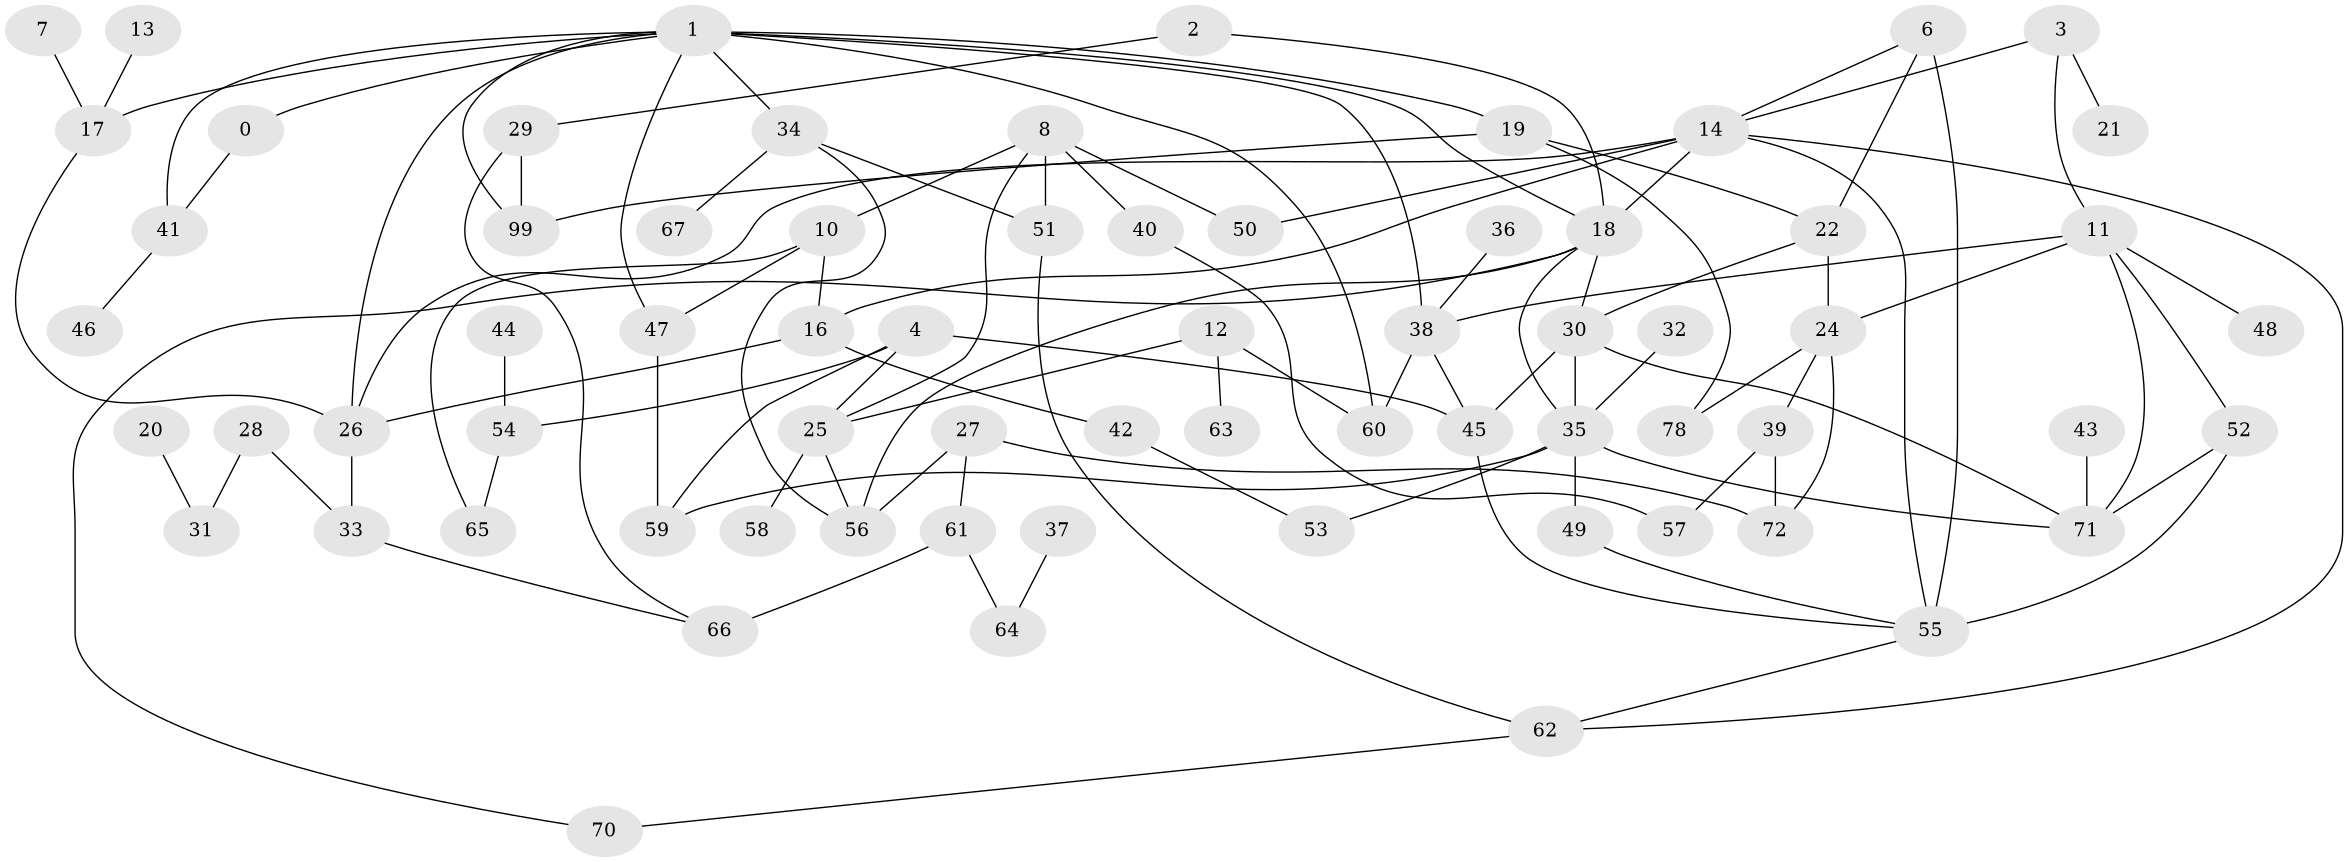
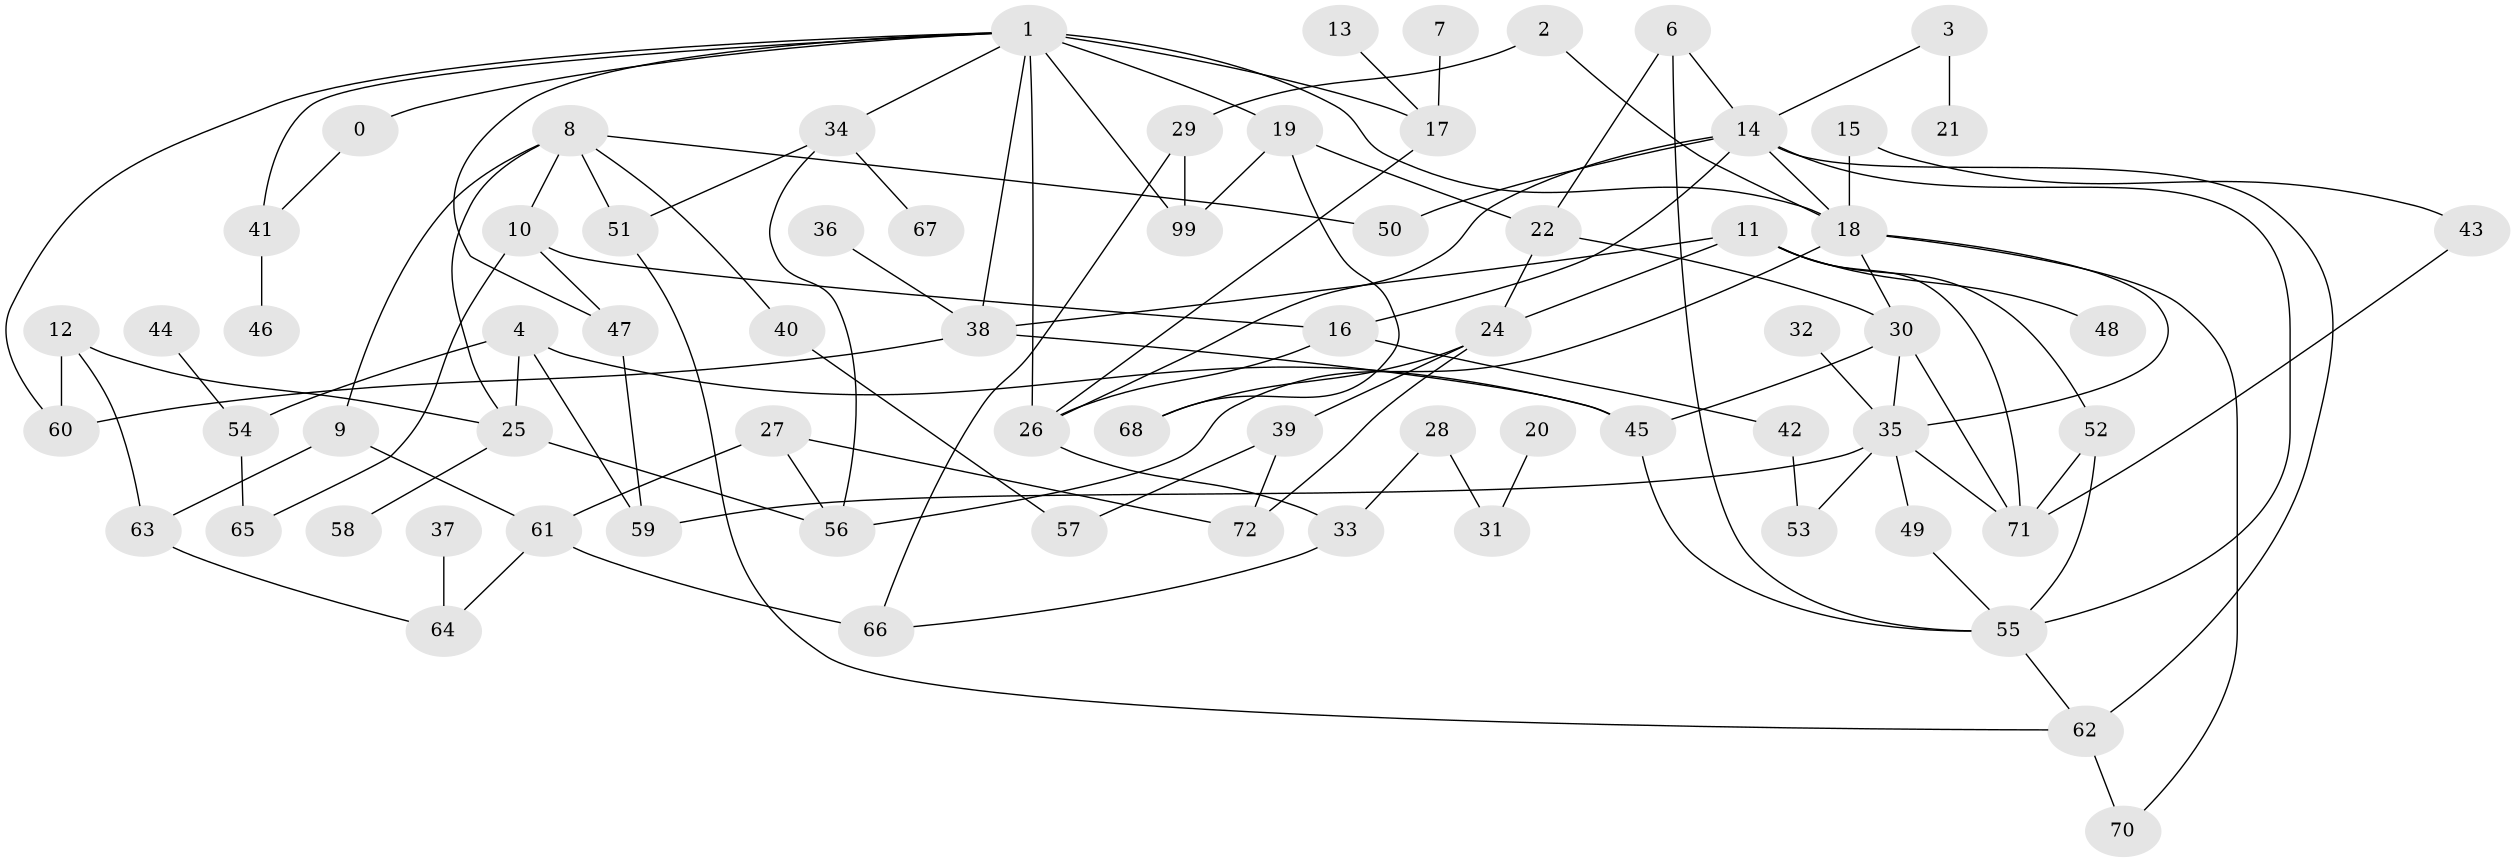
none -> (1849, 131)
(2057, 134) -> none
none -> (341, 431)
(1675, 431) -> (1132, 431)
none -> (290, 588)
